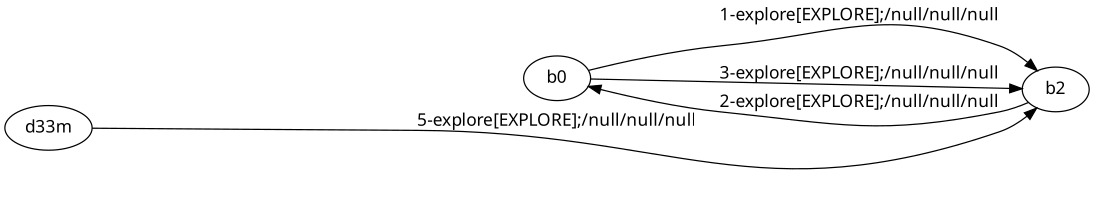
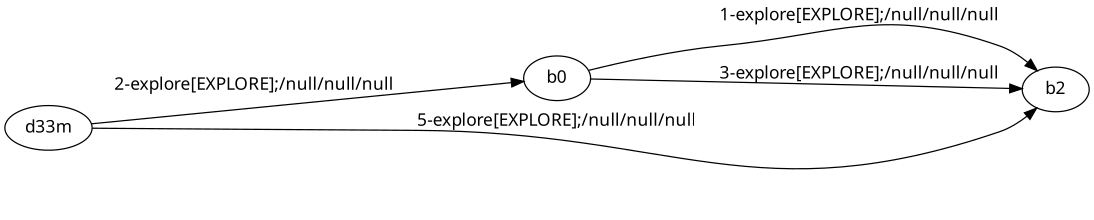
(814, 122) -> (301, 103)
